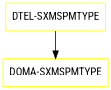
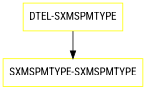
(56, 73) -> (73, 73)
